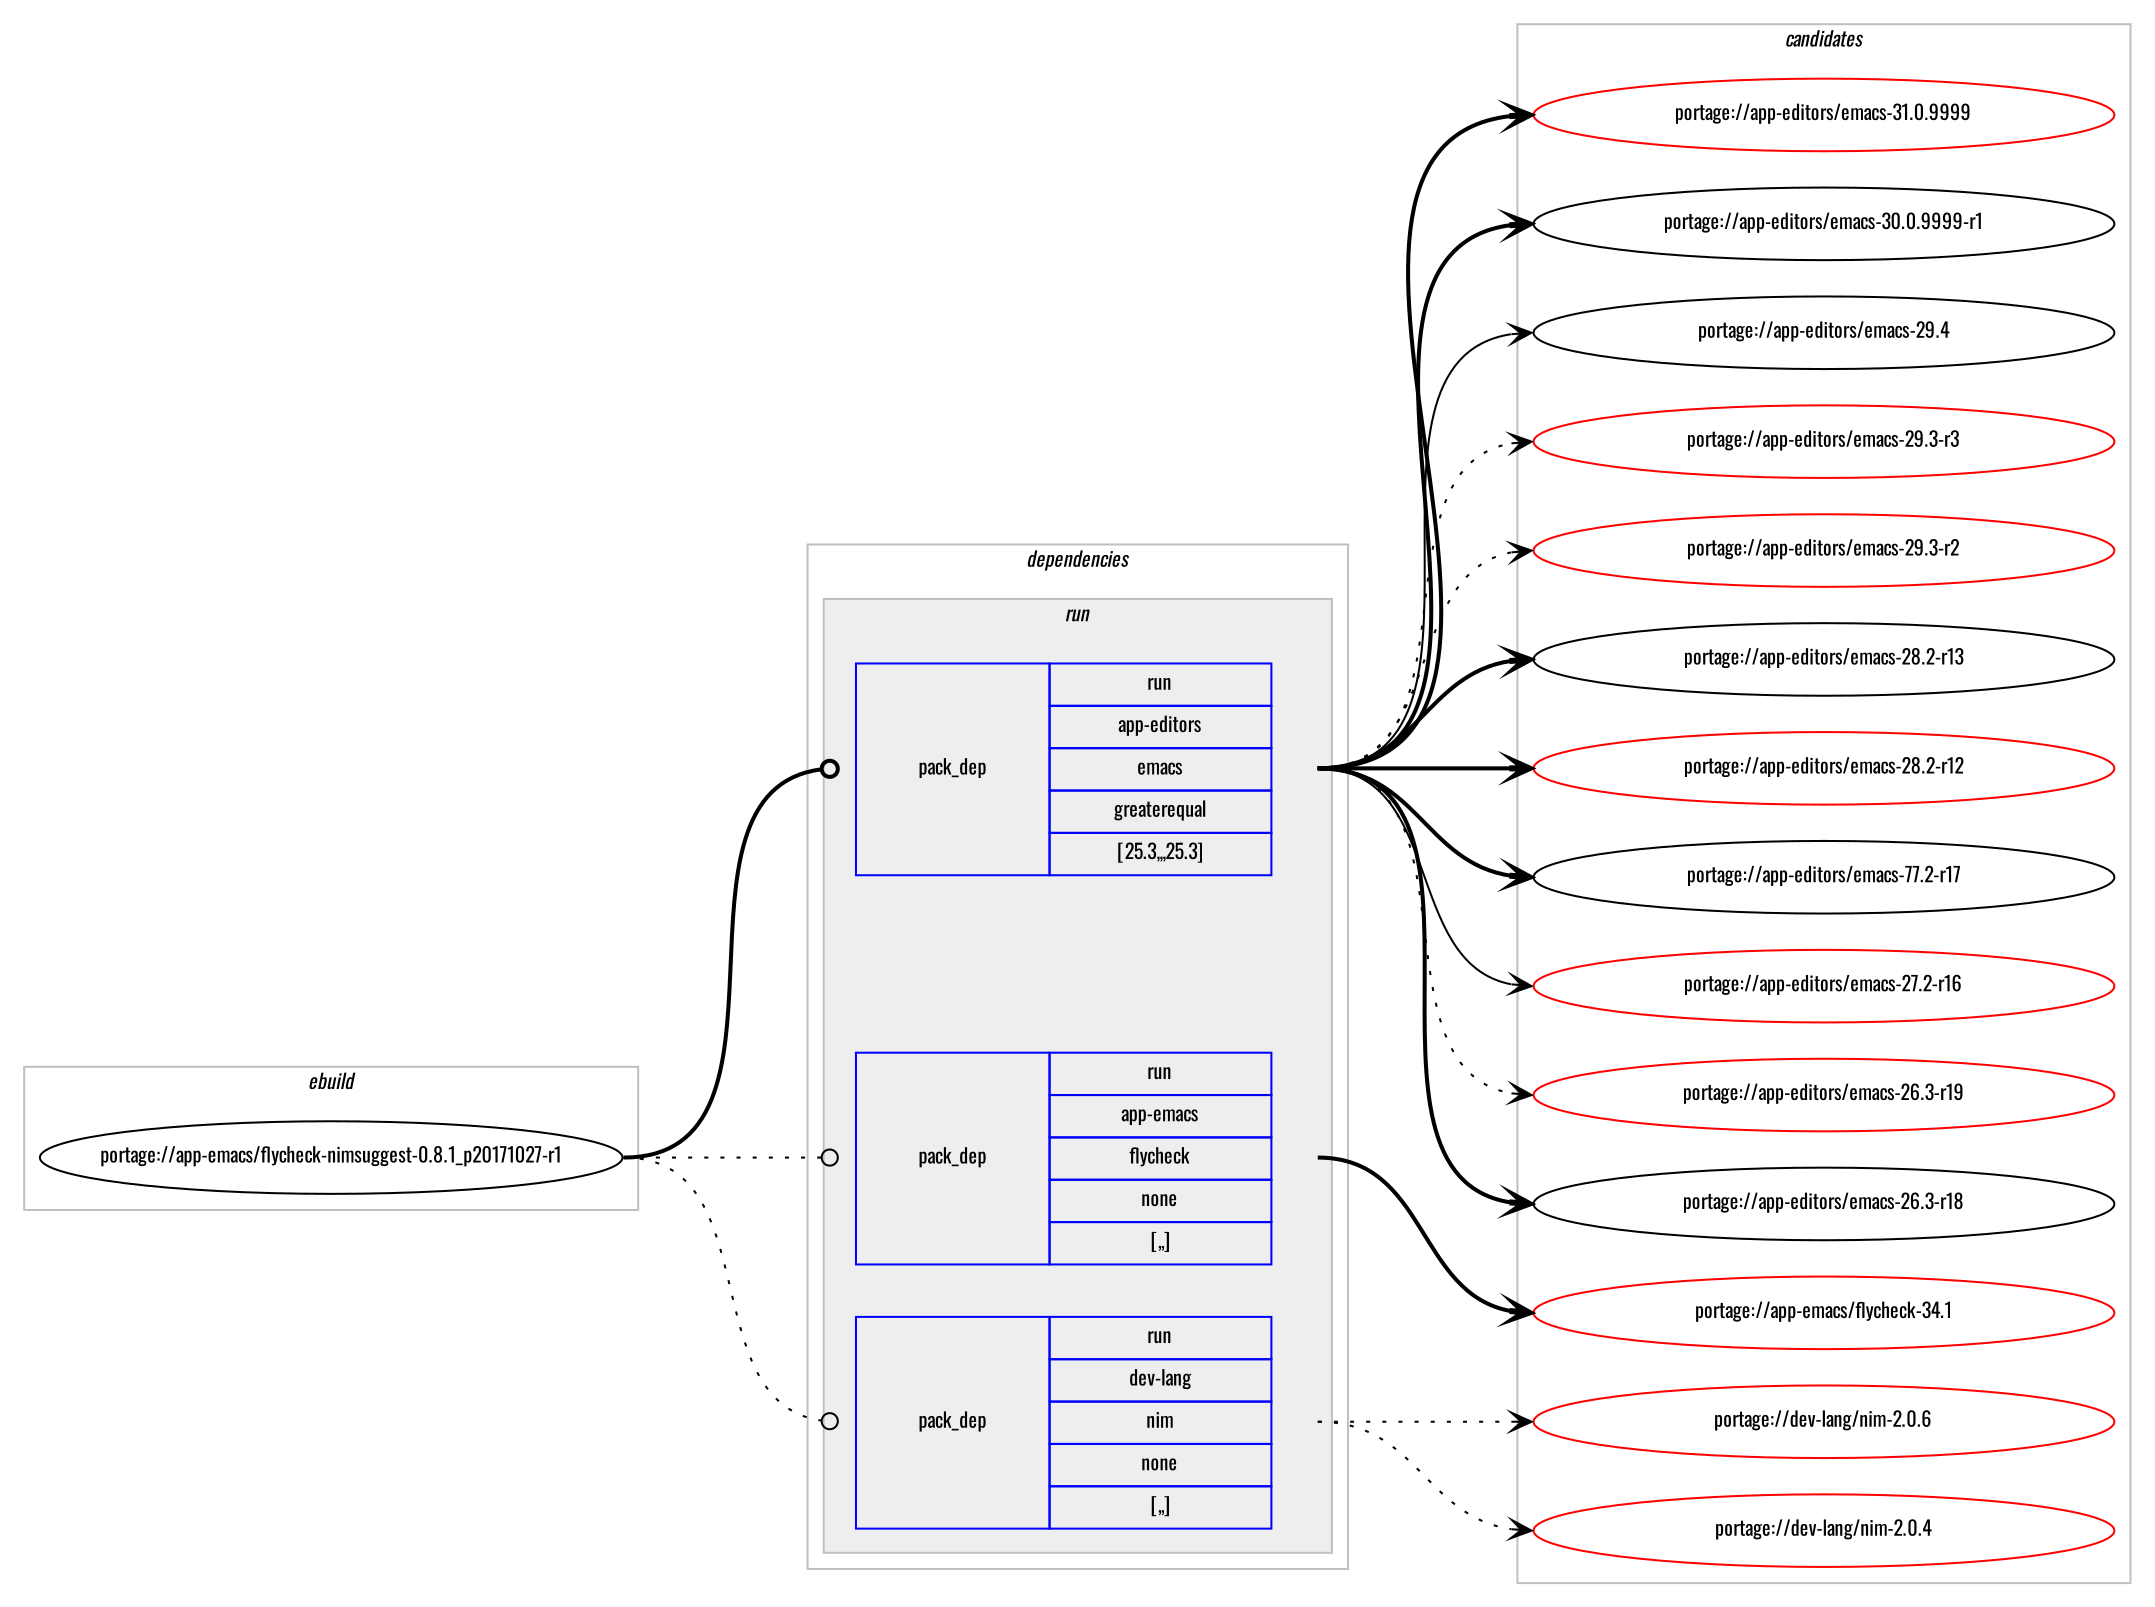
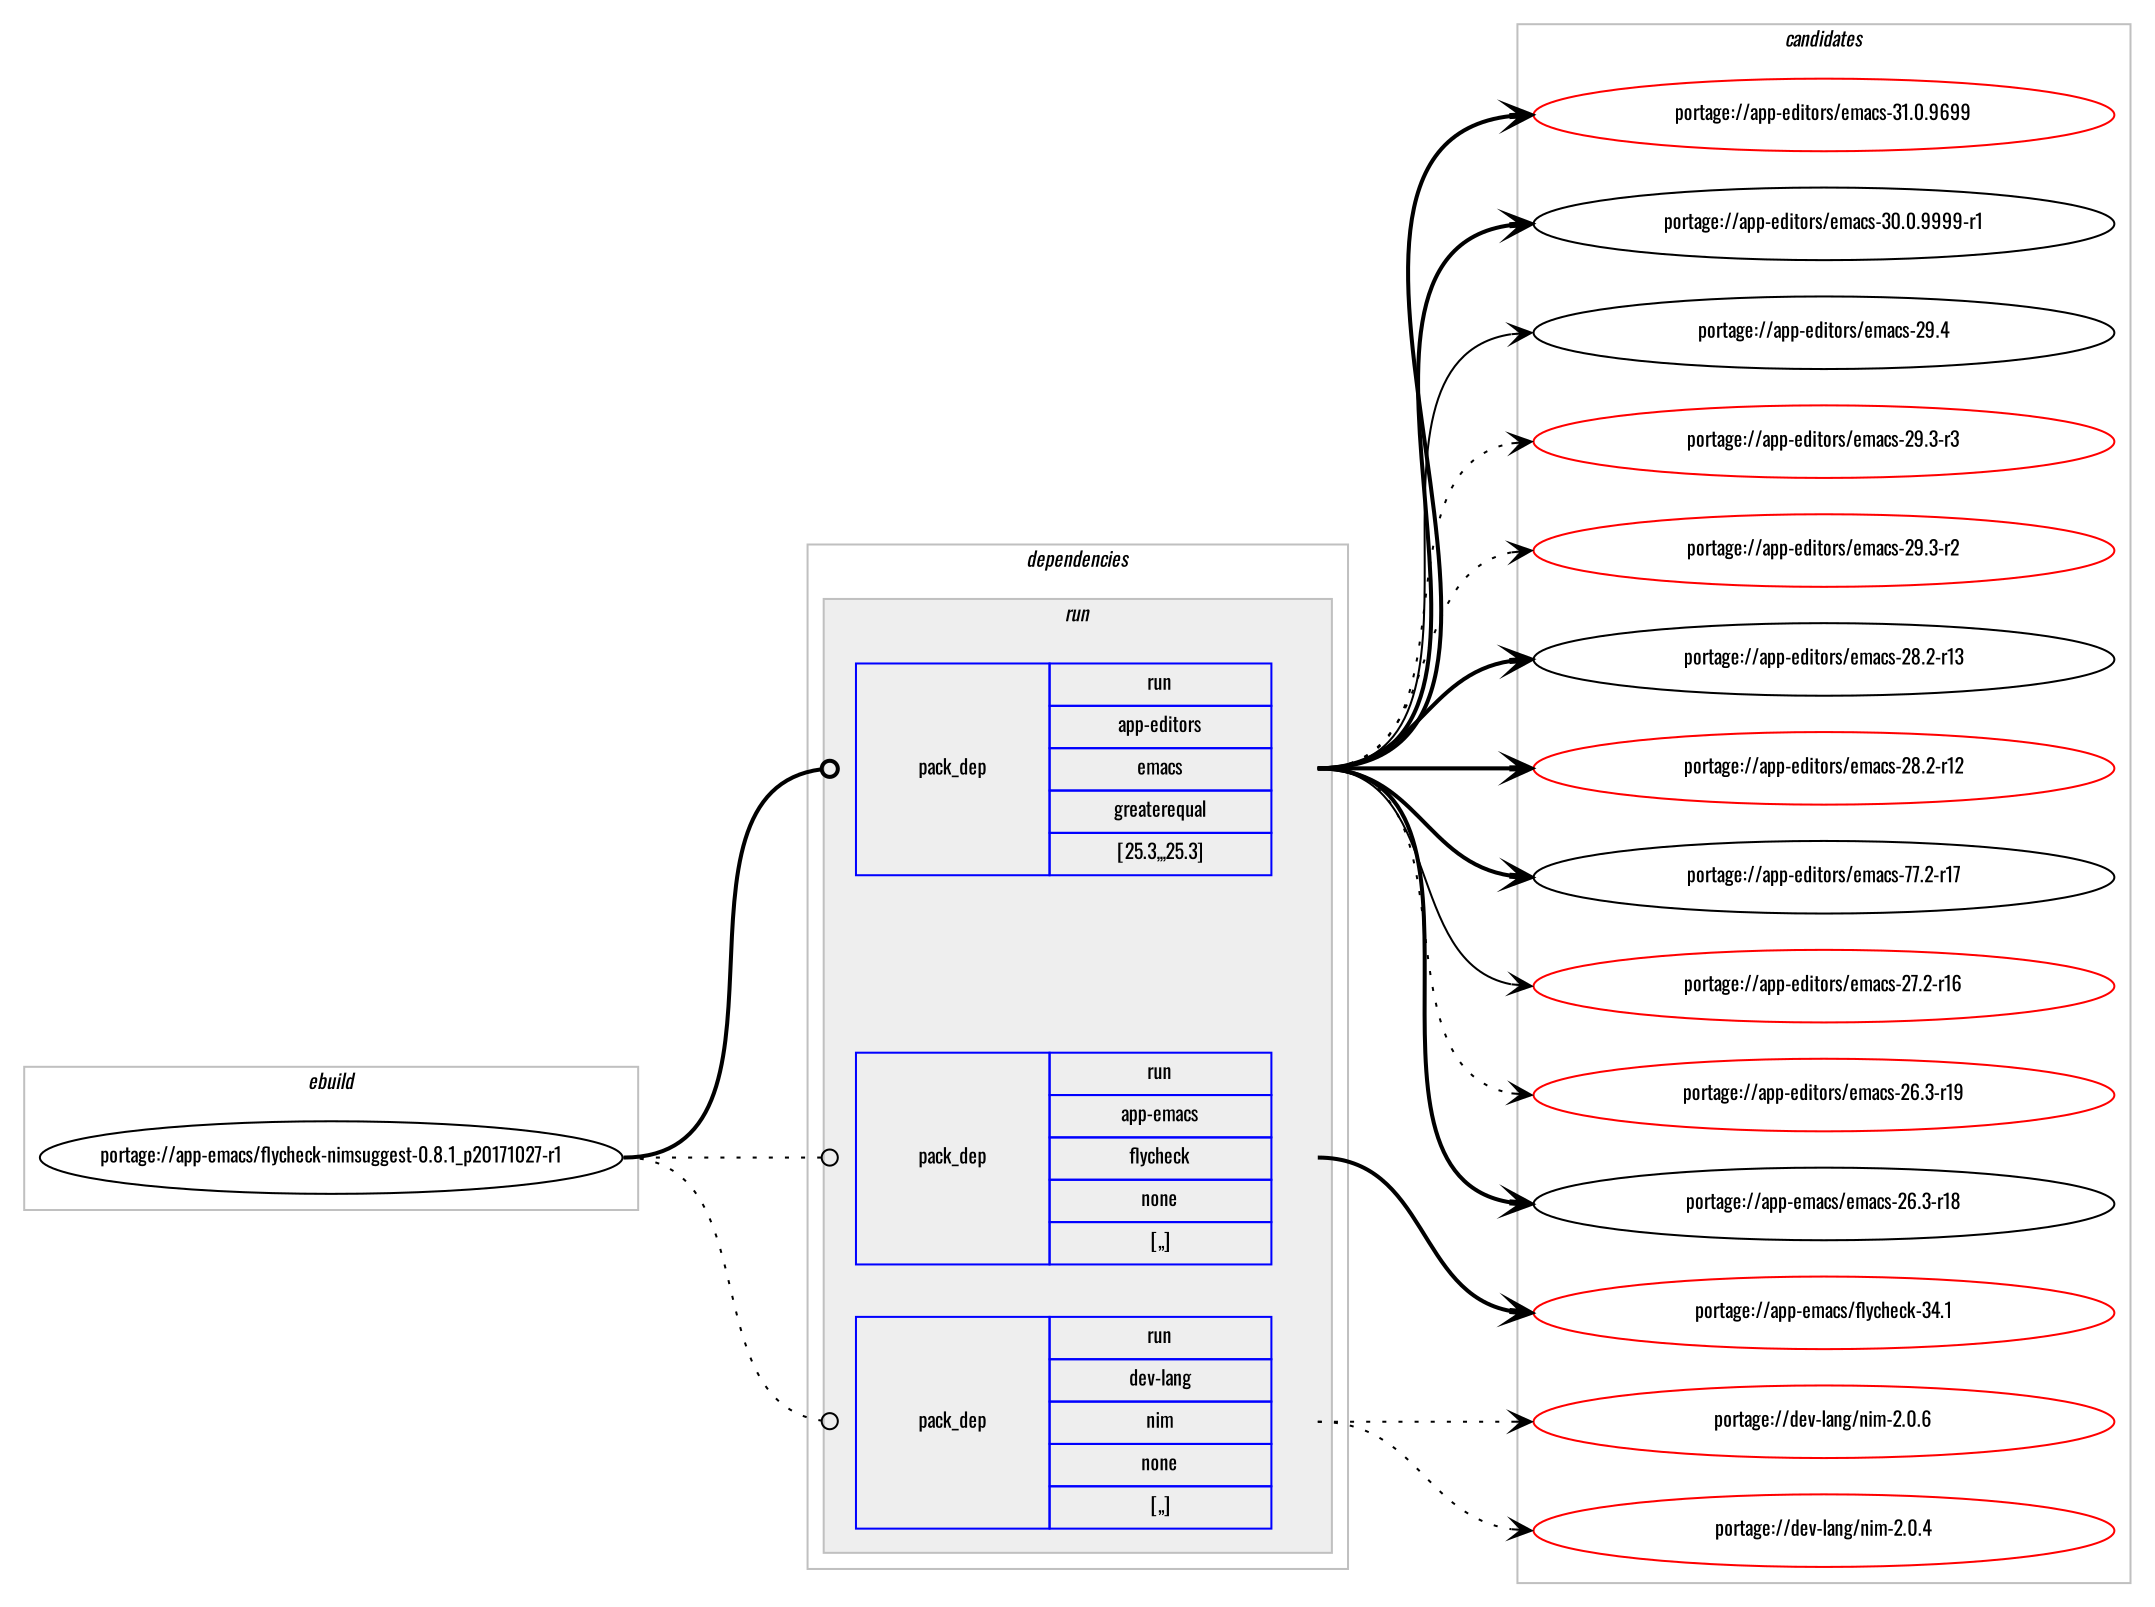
(1824, 115) -> (1824, 115)
(1824, 1204) -> (1824, 1204)
